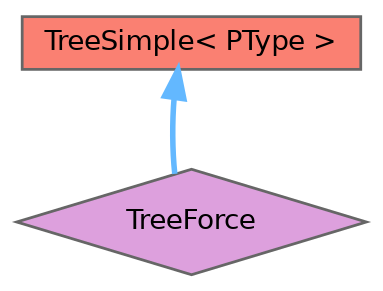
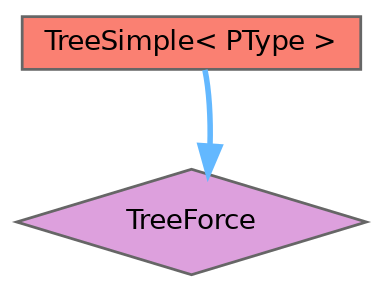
(173, 136) -> (209, 108)
